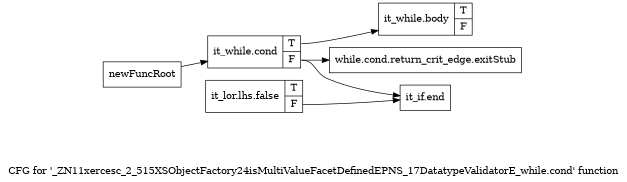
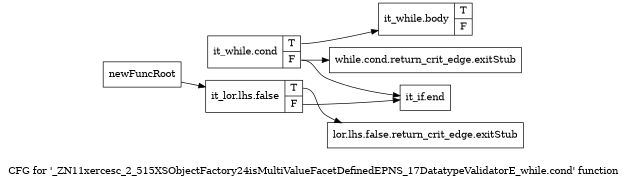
(191, 65) -> (190, 84)
none -> (425, 135)
